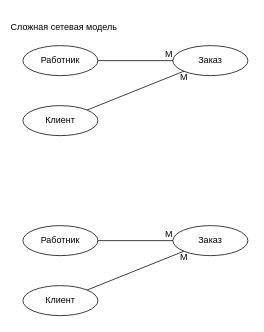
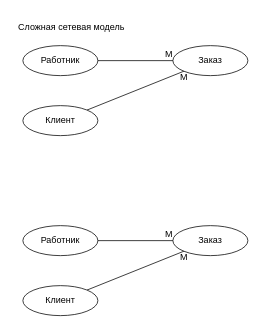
(64, 27) -> (72, 27)
